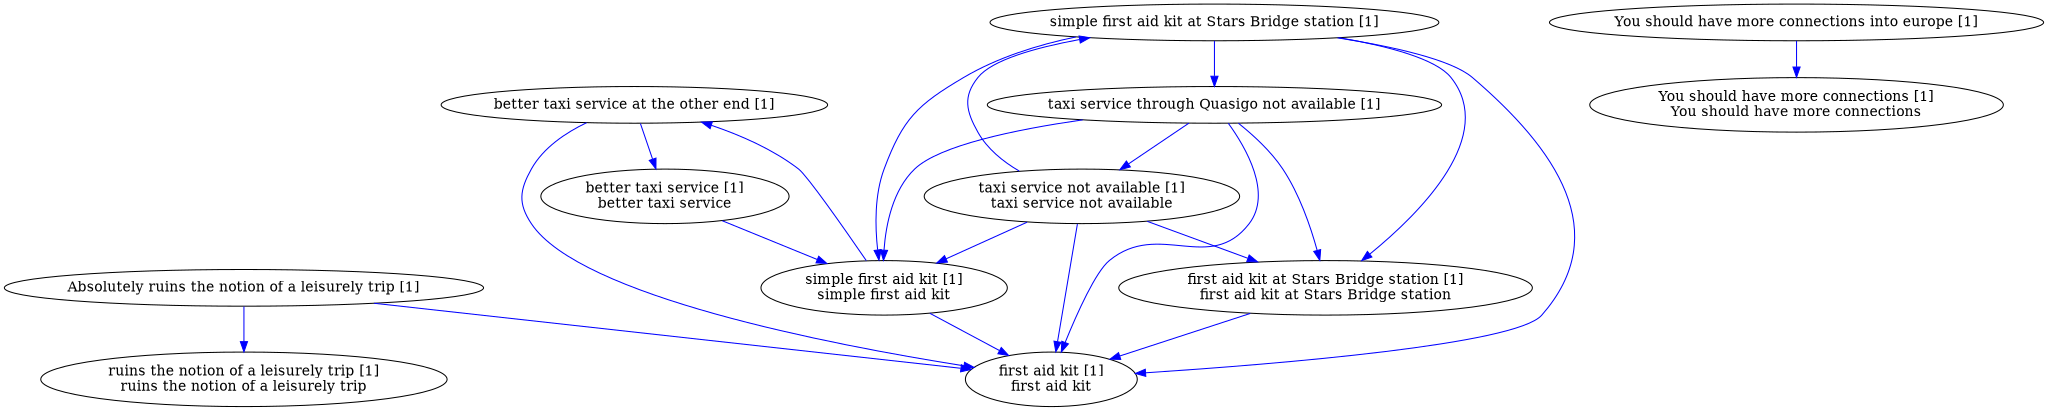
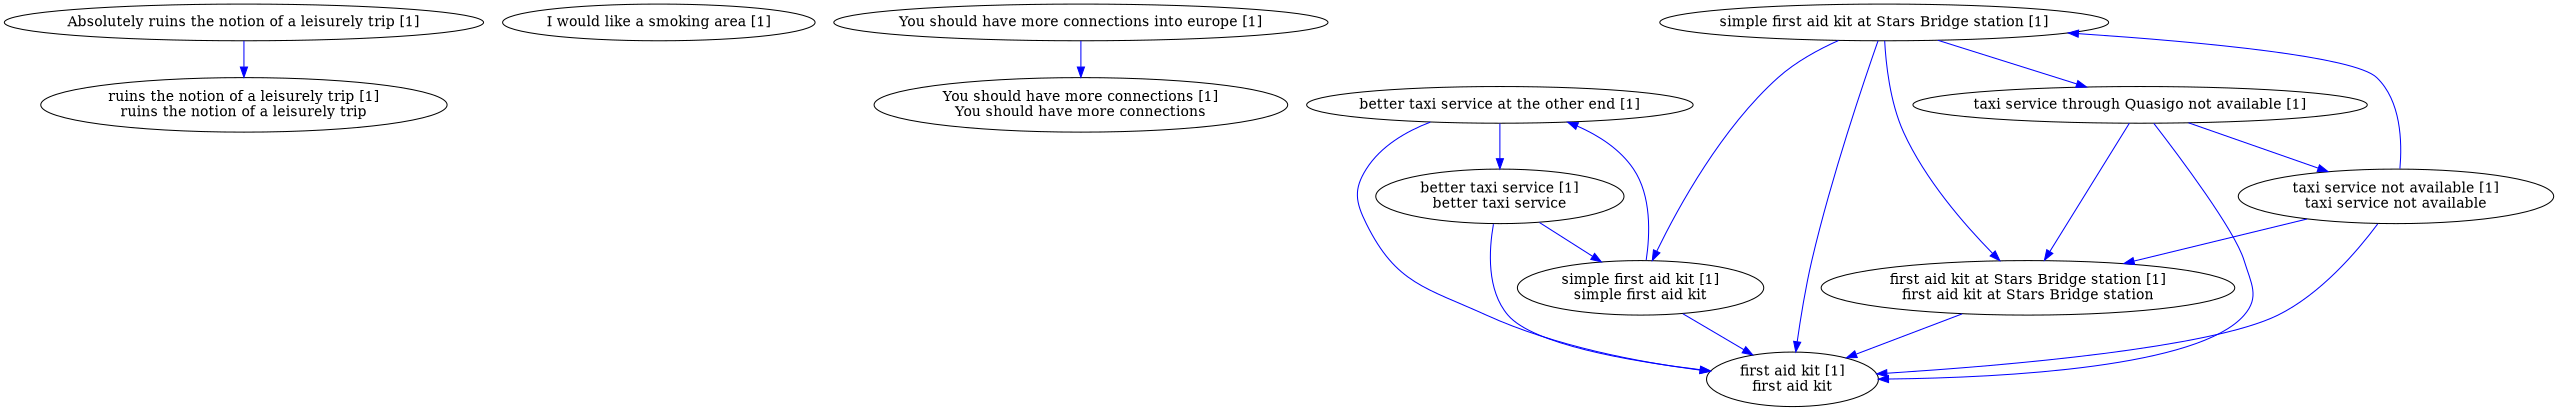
none -> (659, 22)
(953, 148) -> none
(987, 240) -> none
(667, 336) -> (1509, 316)
